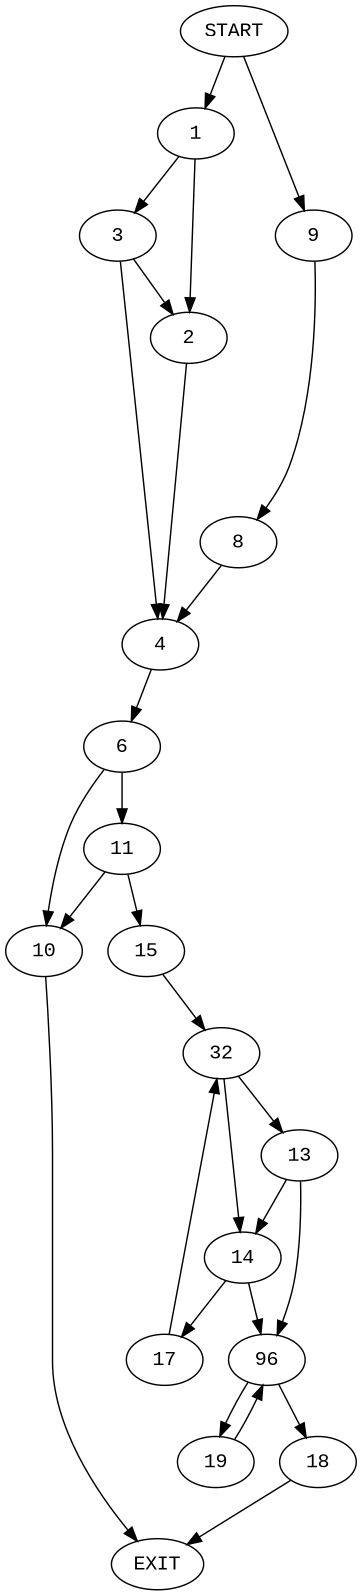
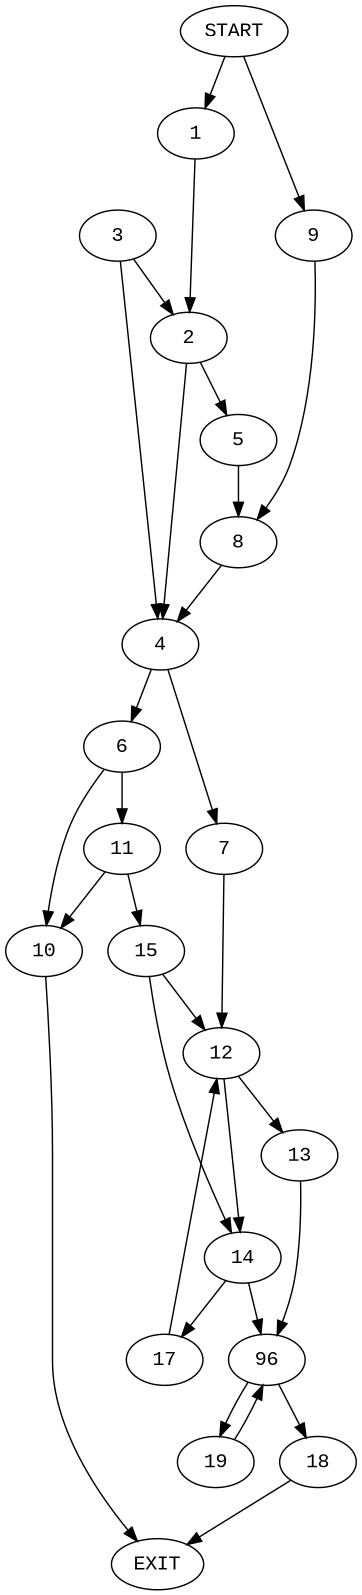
(161, 179) -> none
none -> (238, 440)
none -> (224, 849)
(221, 1053) -> (221, 1053)
(275, 1200) -> (177, 1101)
